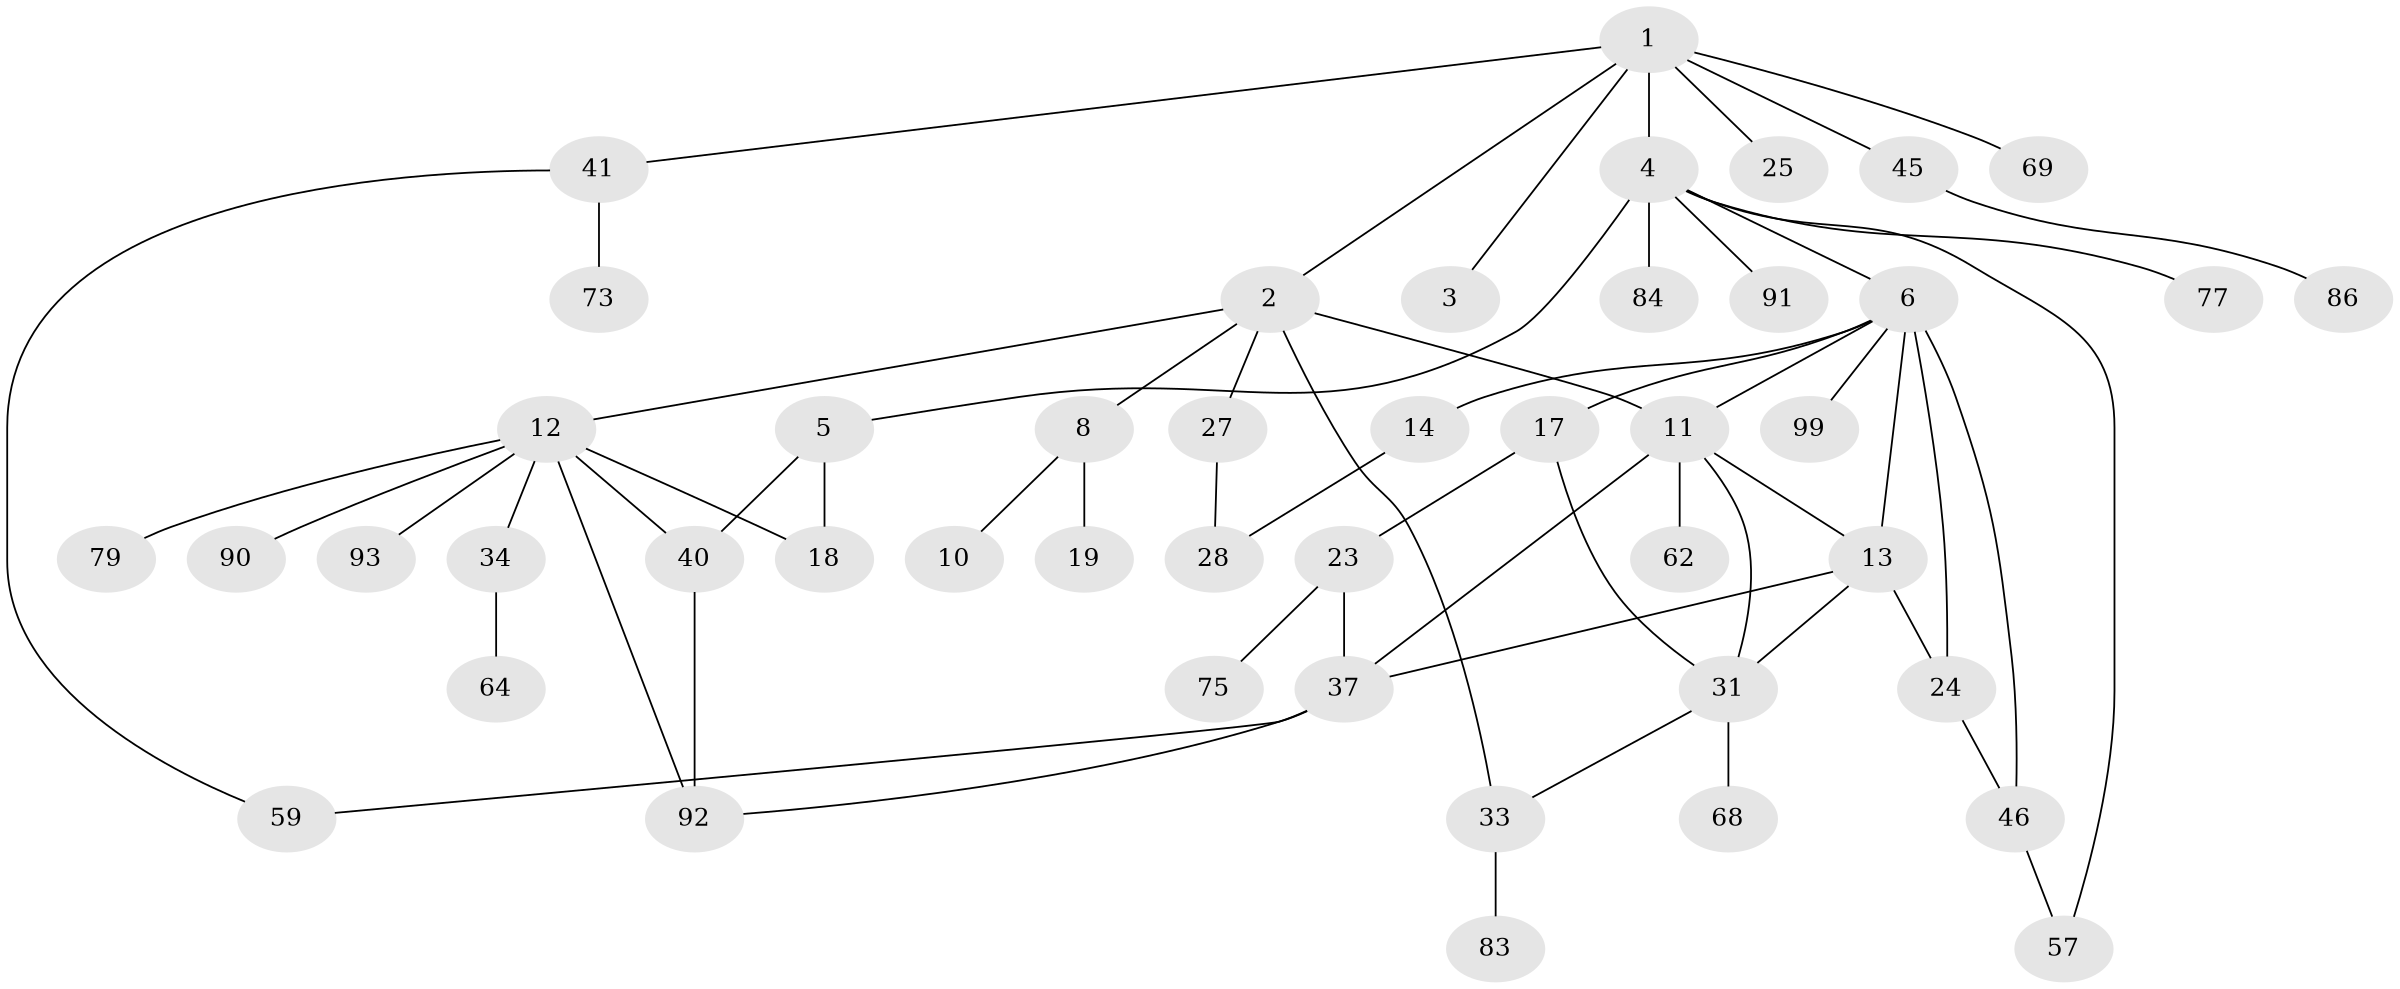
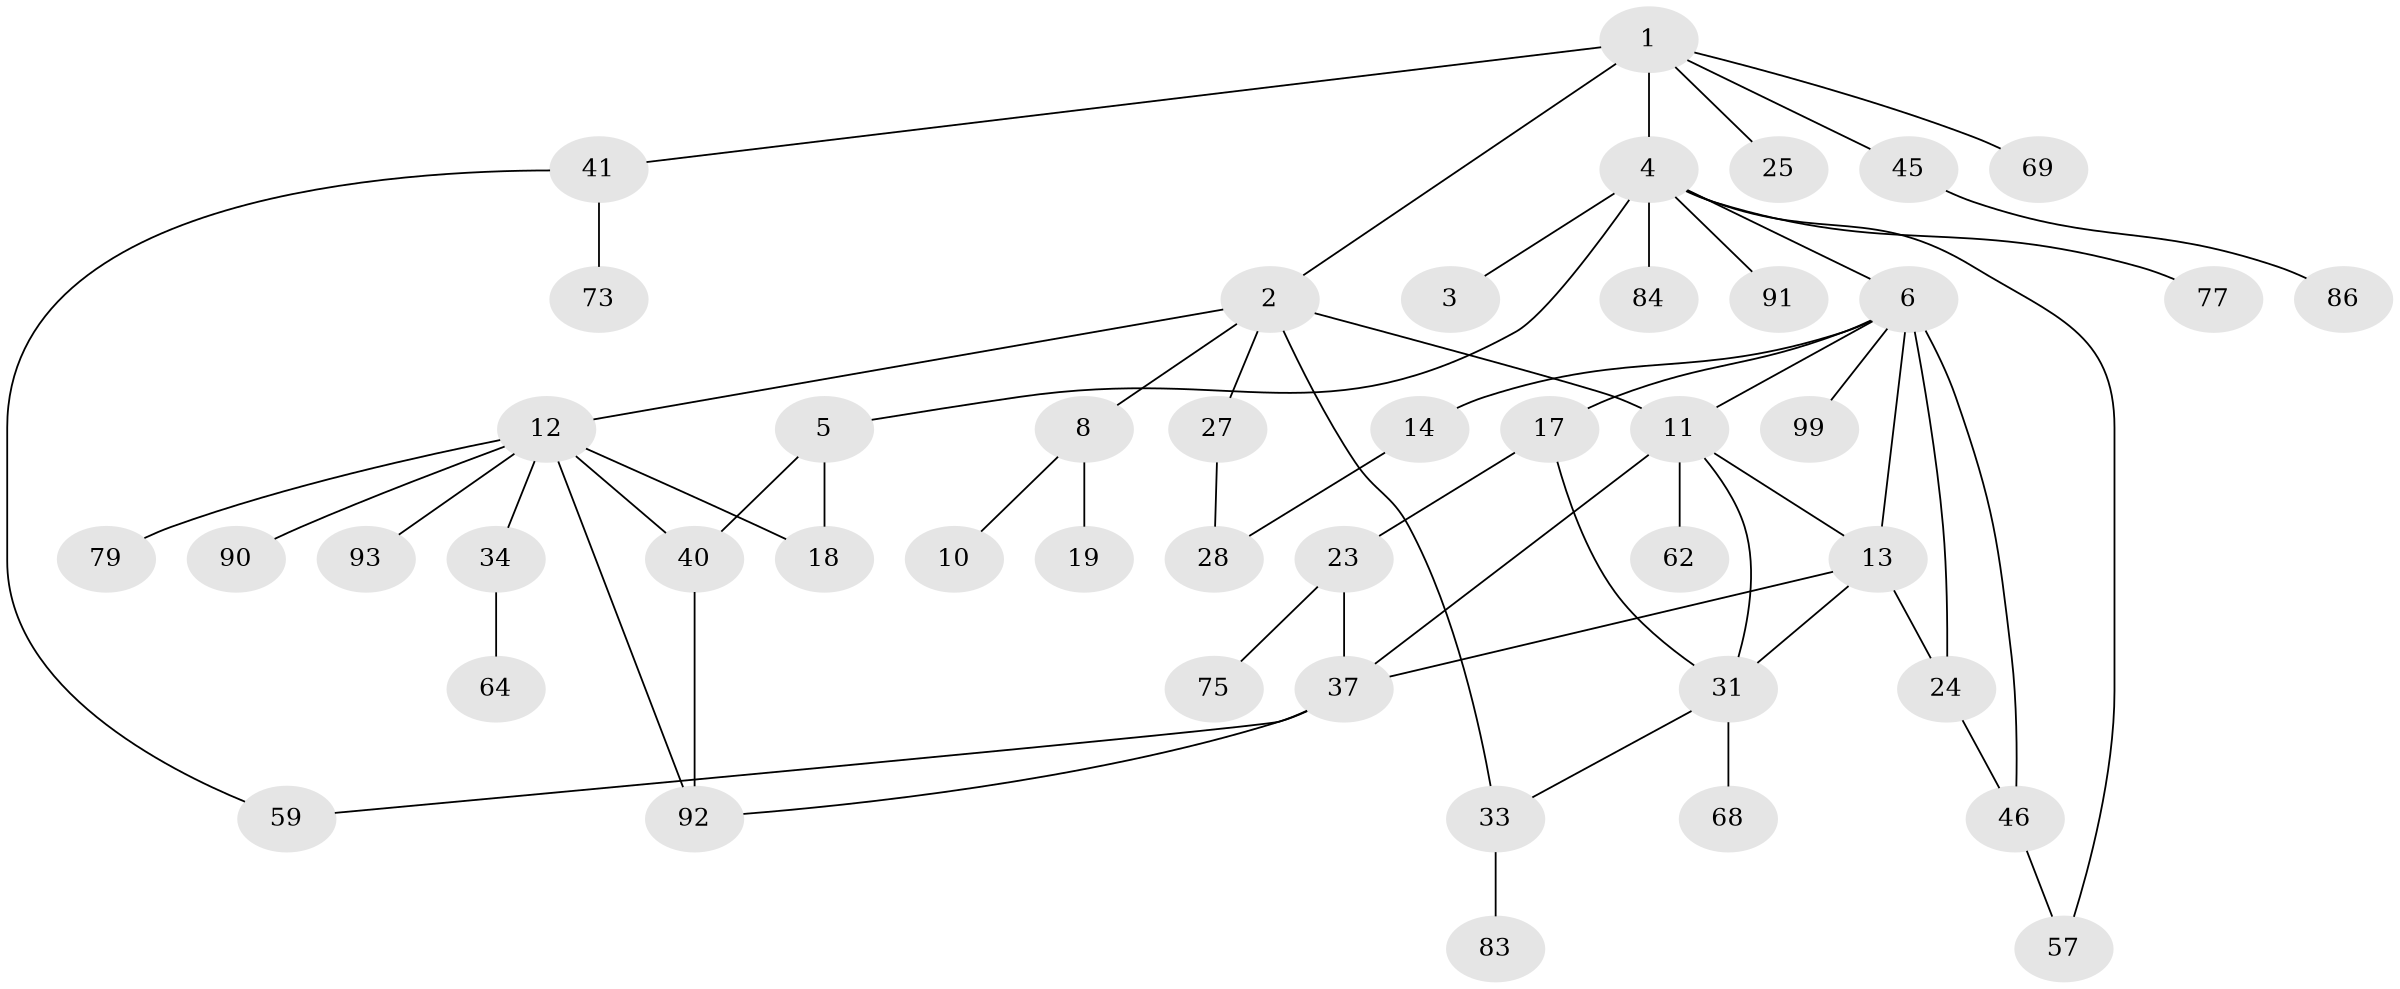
(1550, 170) -> (1550, 235)
